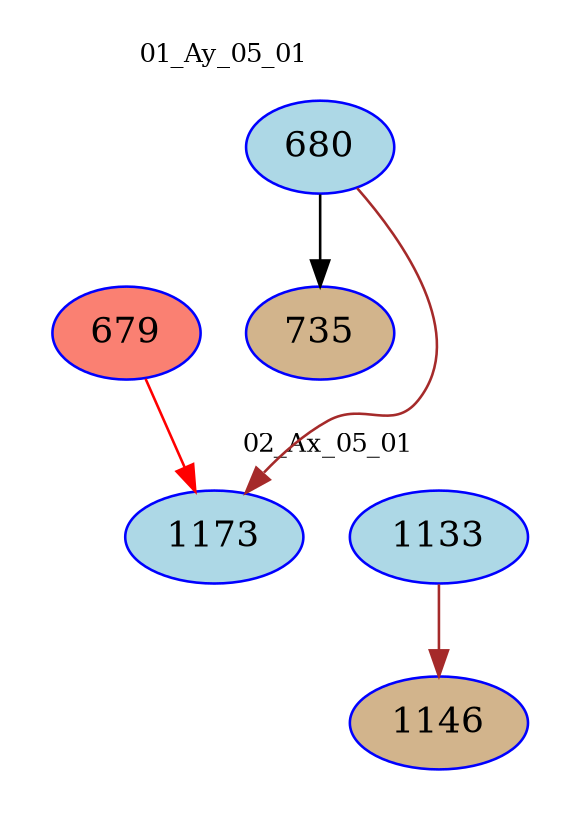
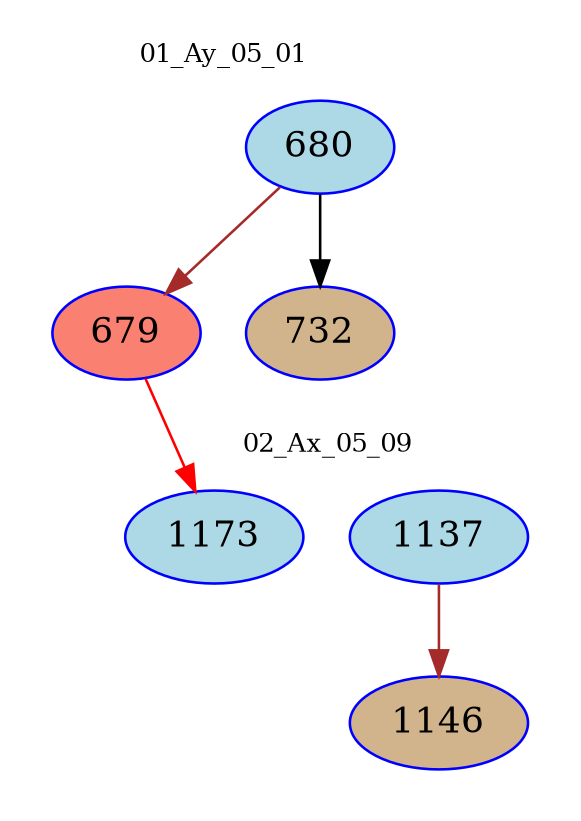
(320, 333) -> (320, 333)
(432, 374) -> (233, 232)
(328, 445) -> (328, 445)
(439, 537) -> (439, 537)
